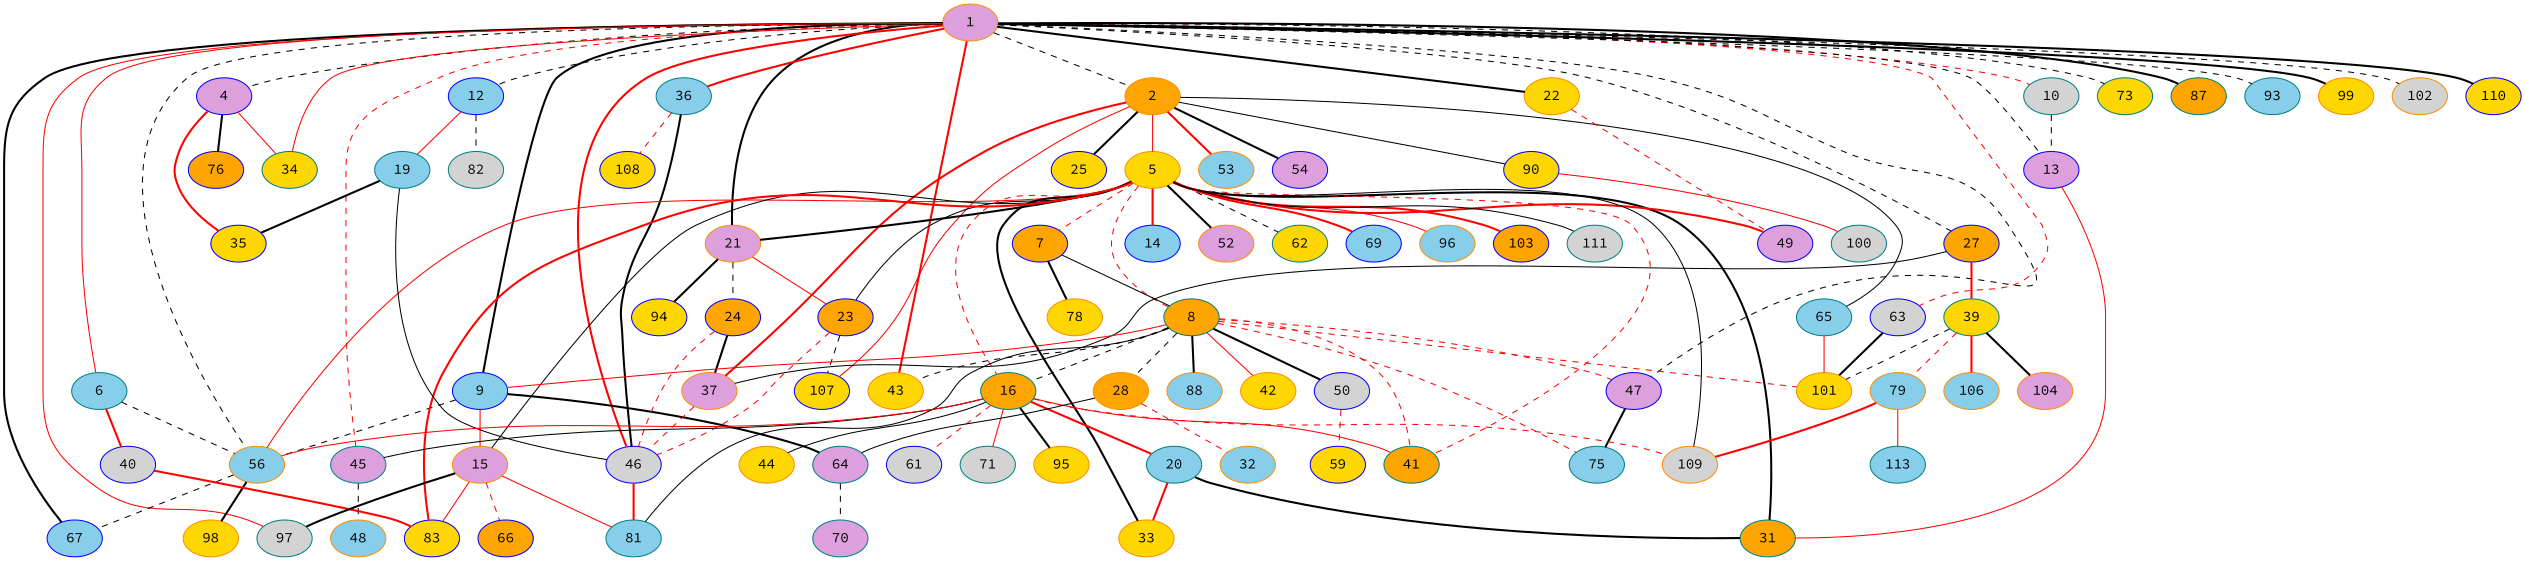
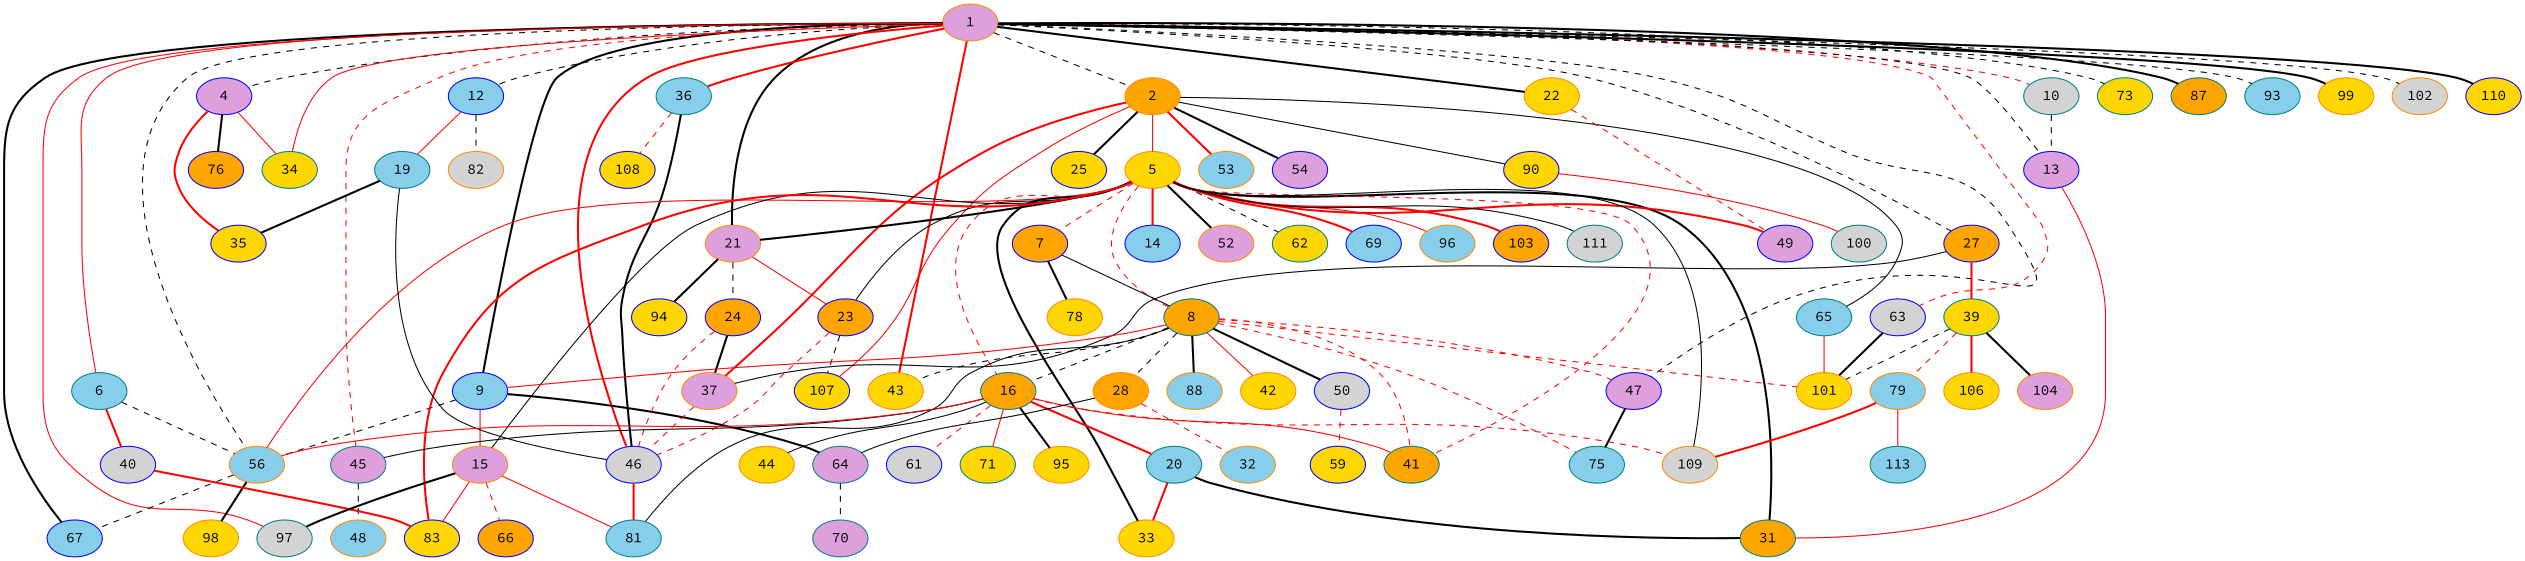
(476, 170) -> (476, 170)
(1971, 391) -> (1971, 391)
(988, 465) -> (988, 465)
